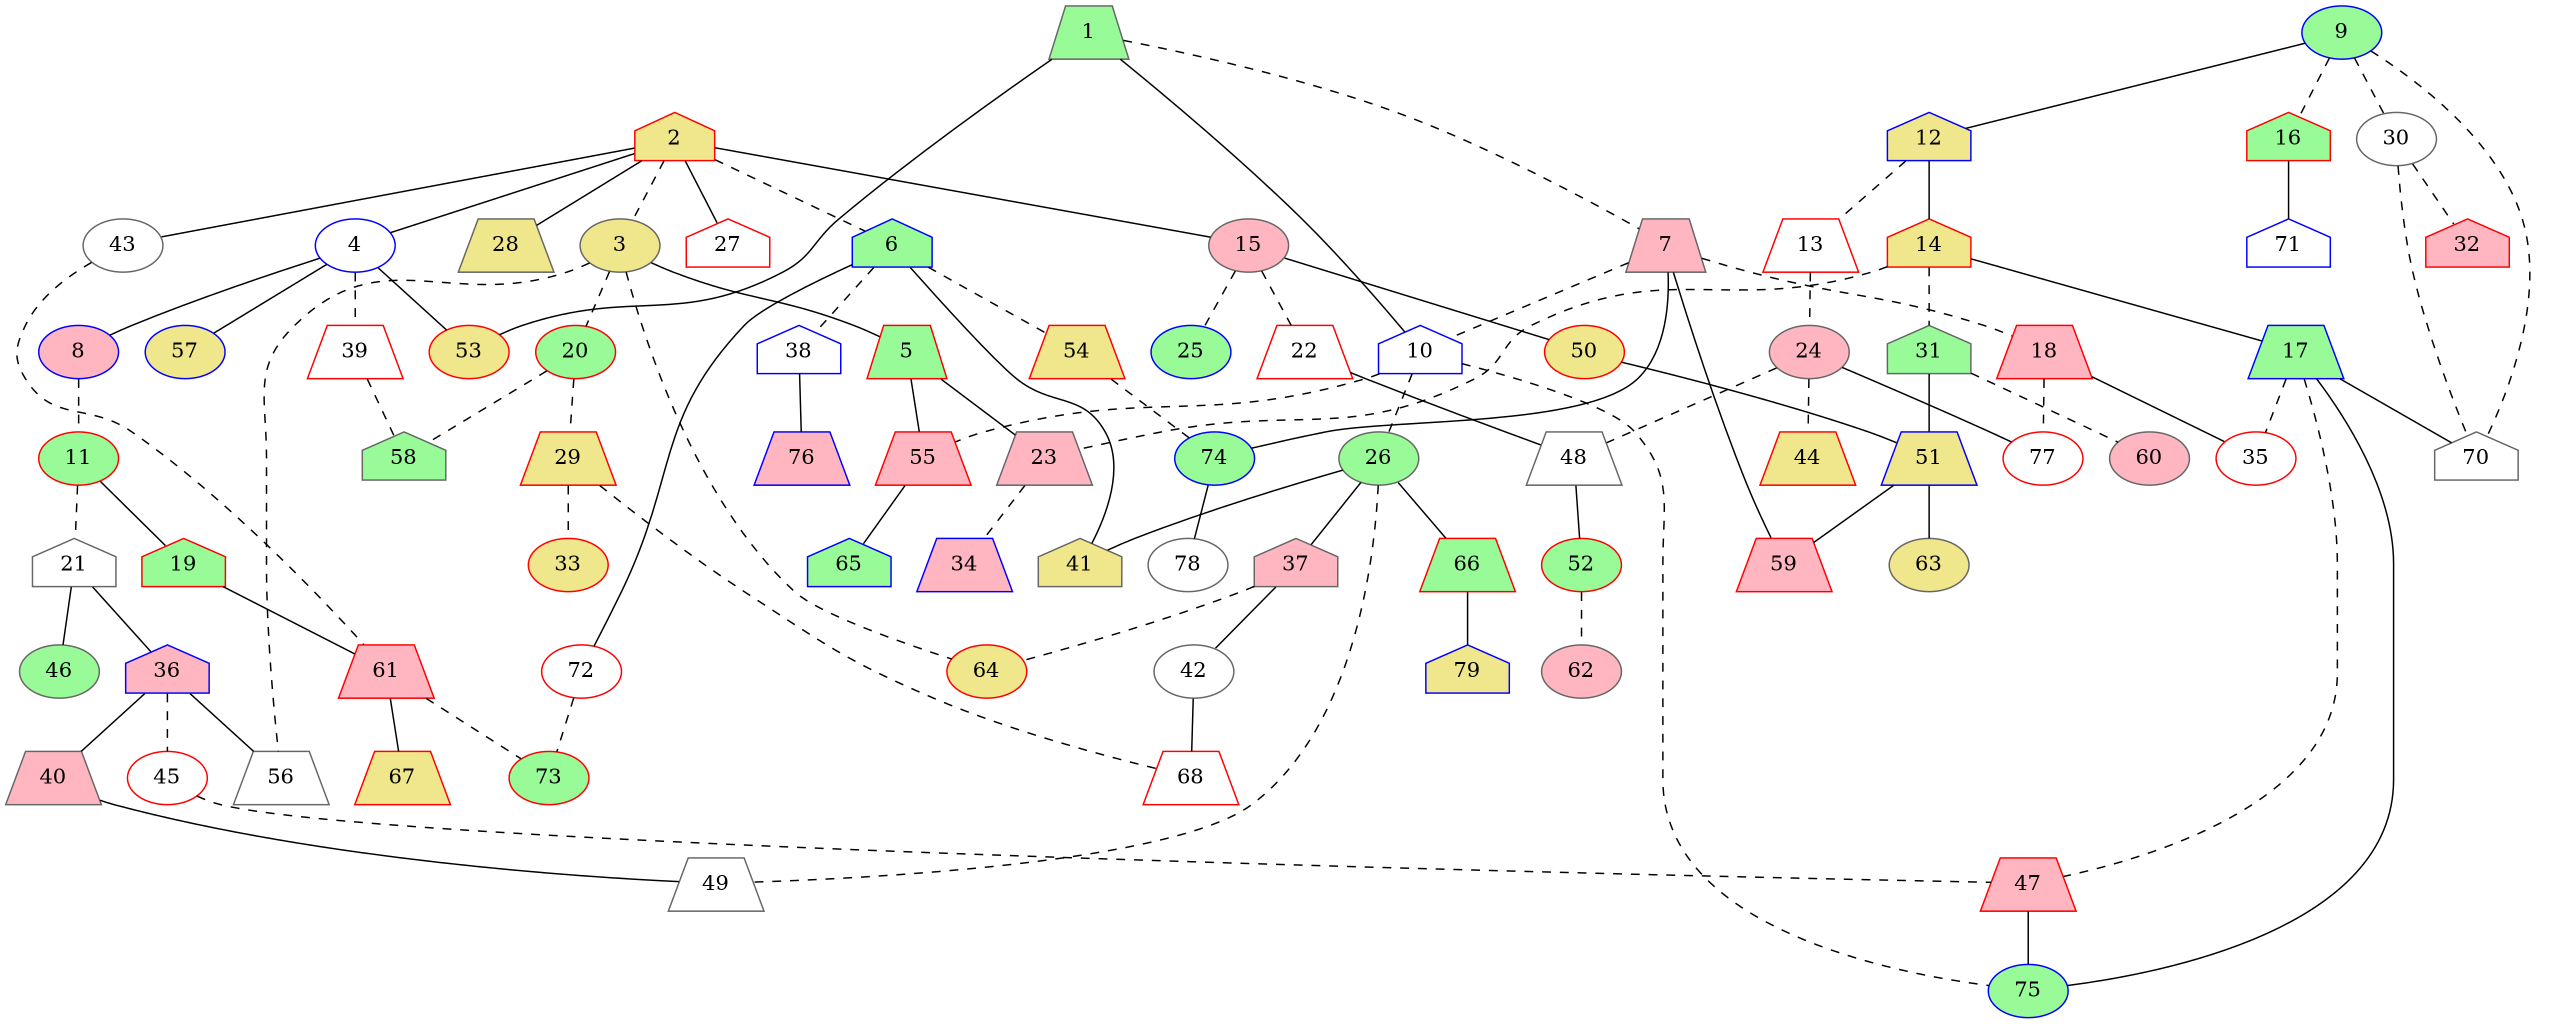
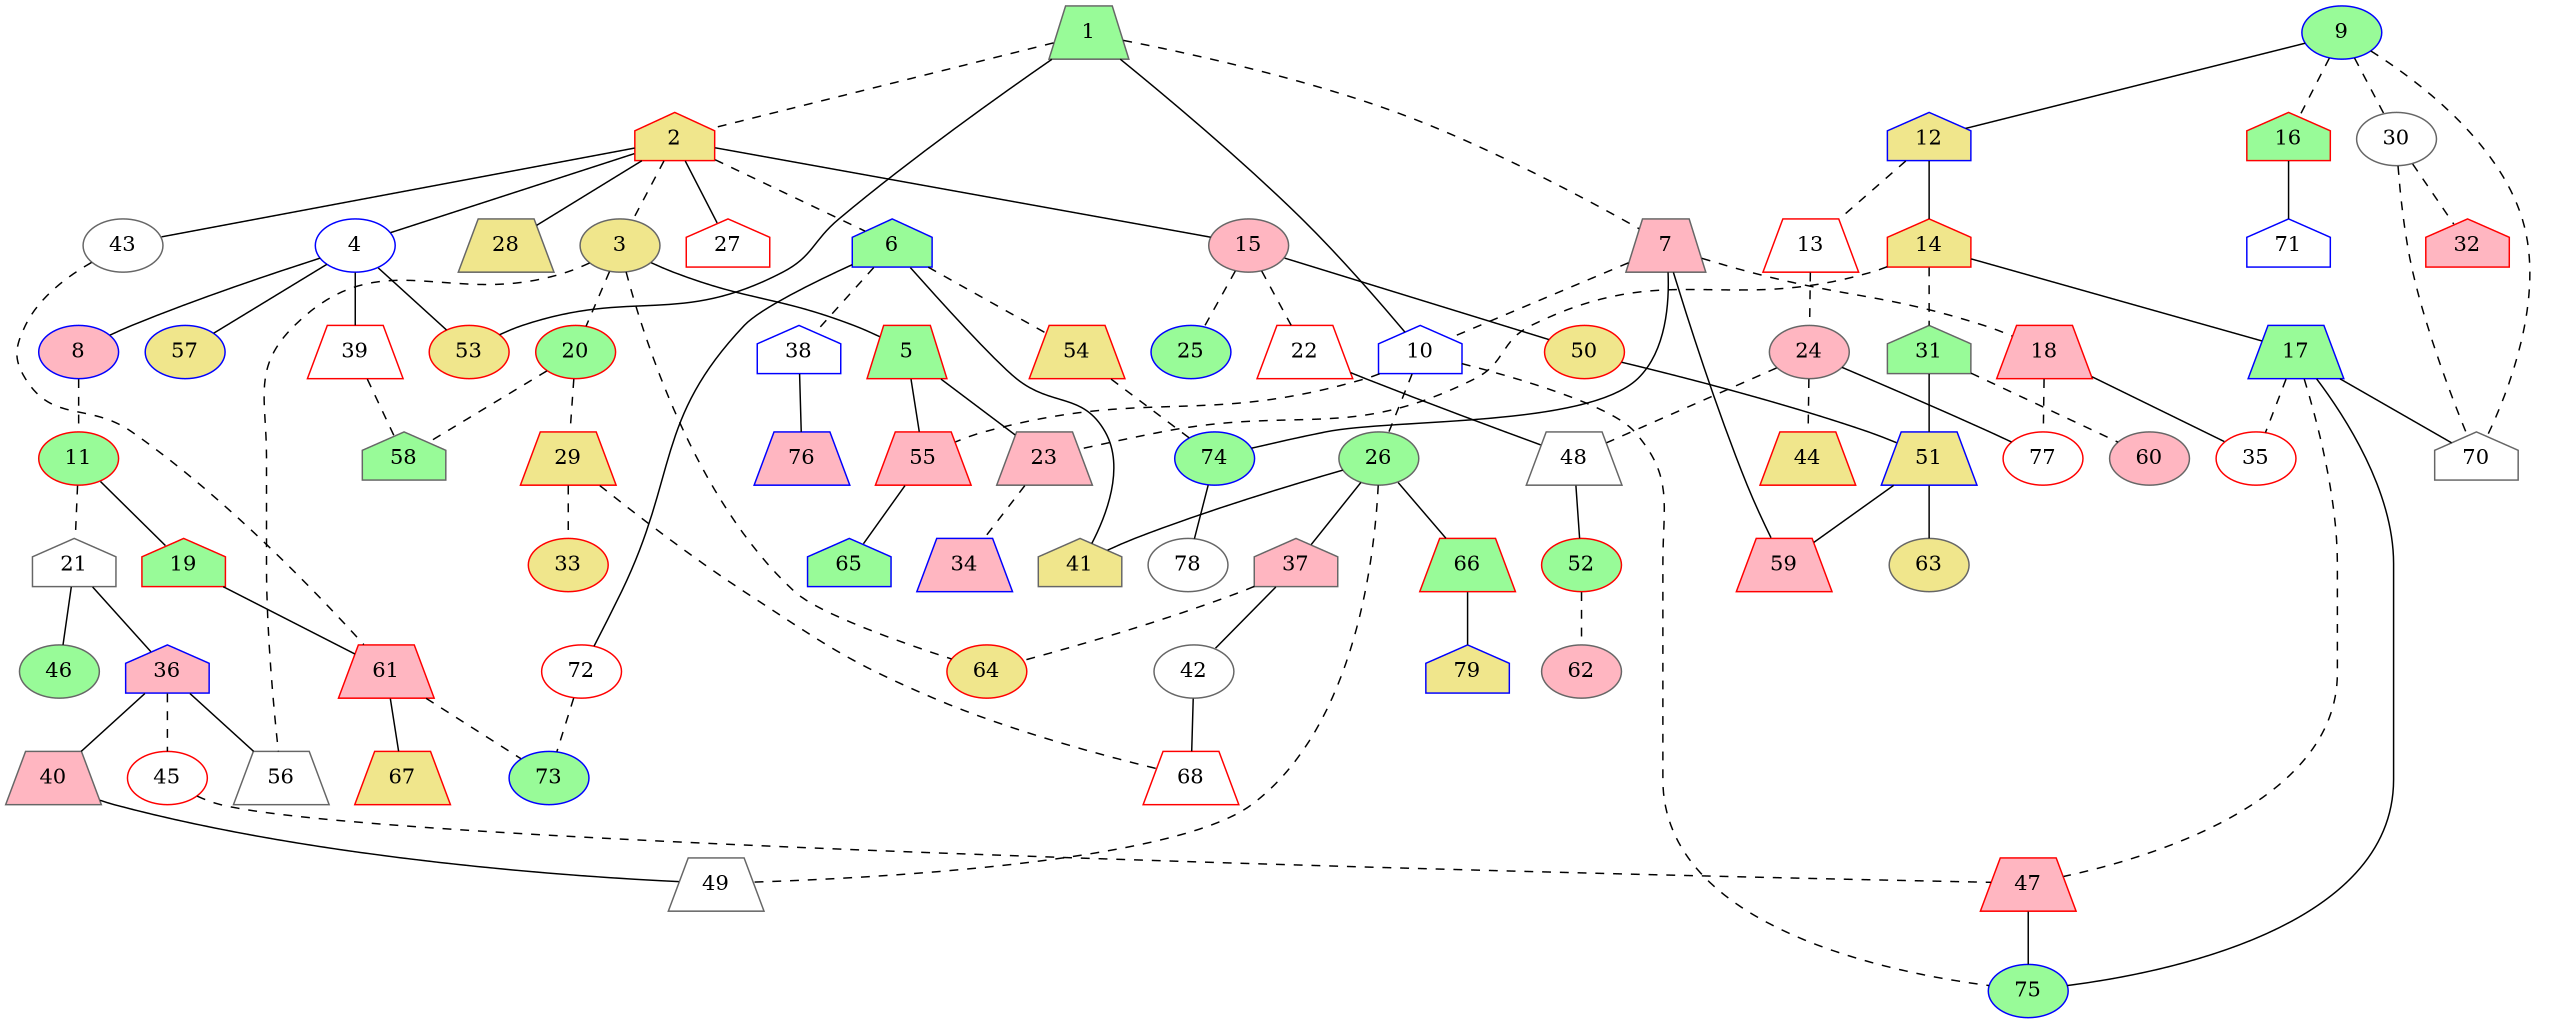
none -> (882, 86)
(355, 299) -> (355, 299)
(549, 778) -> (549, 778)
